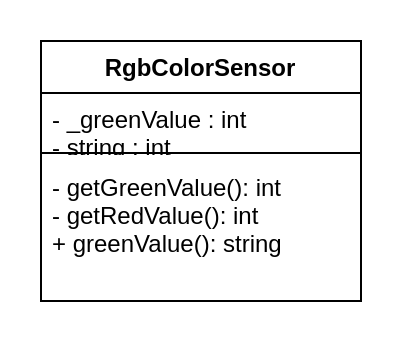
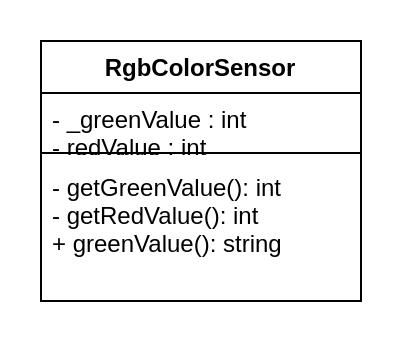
(161, 120) -> (161, 120)
